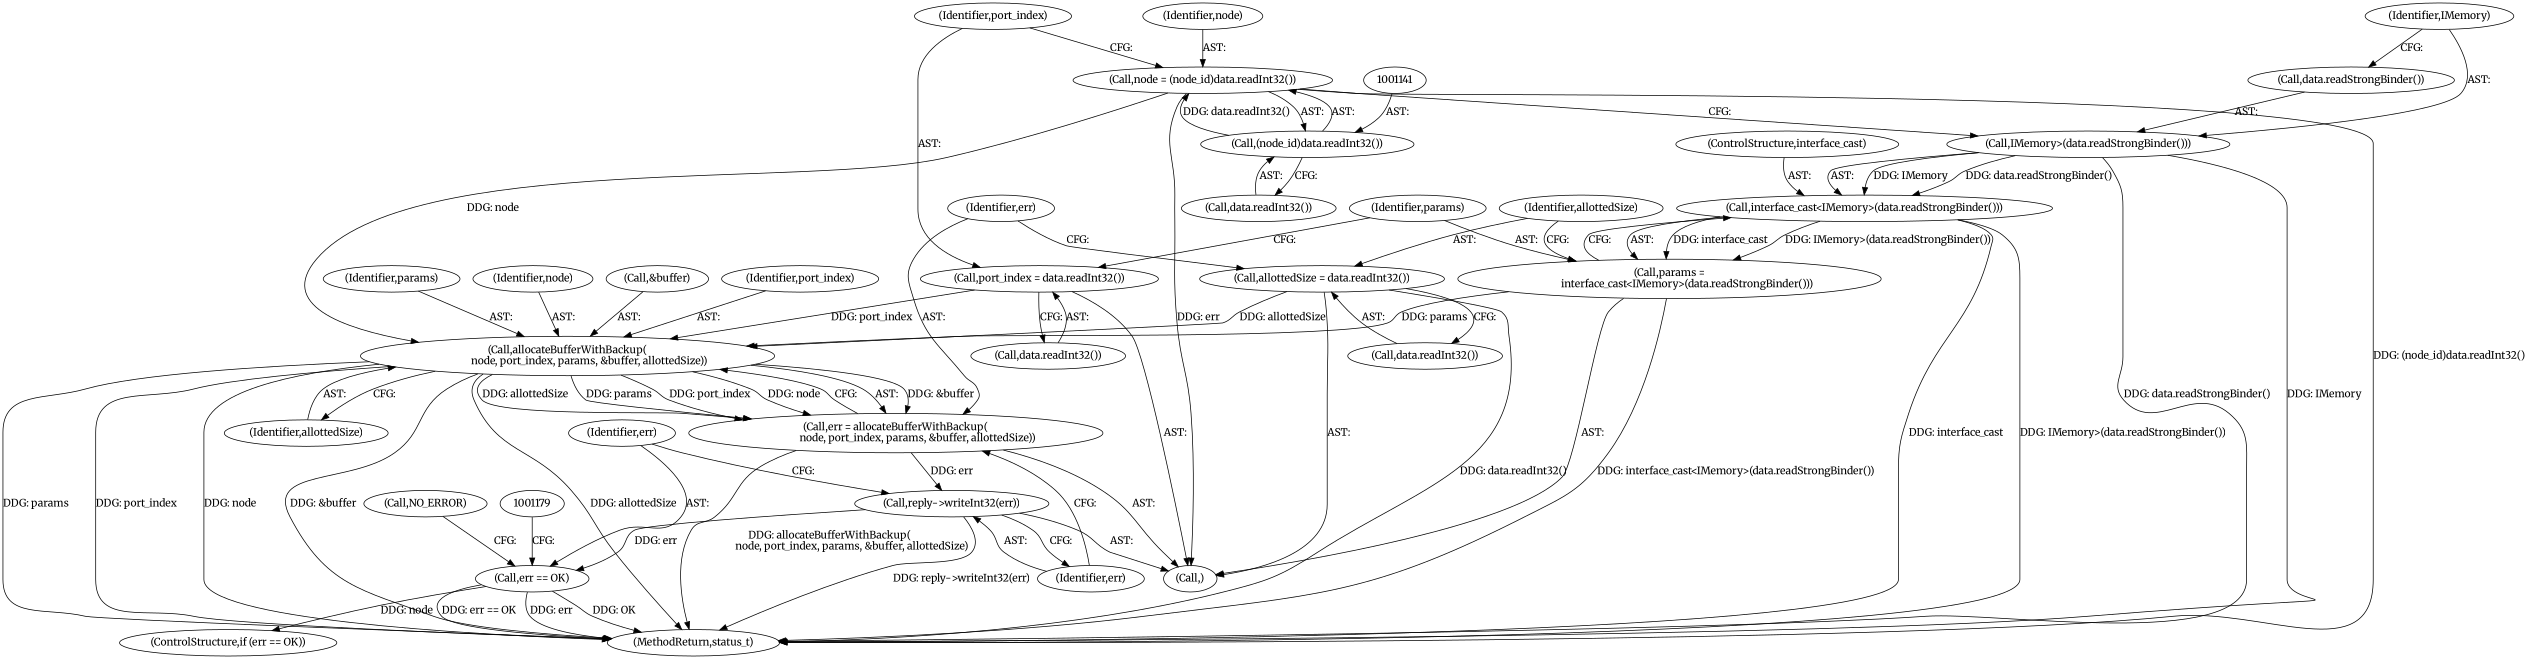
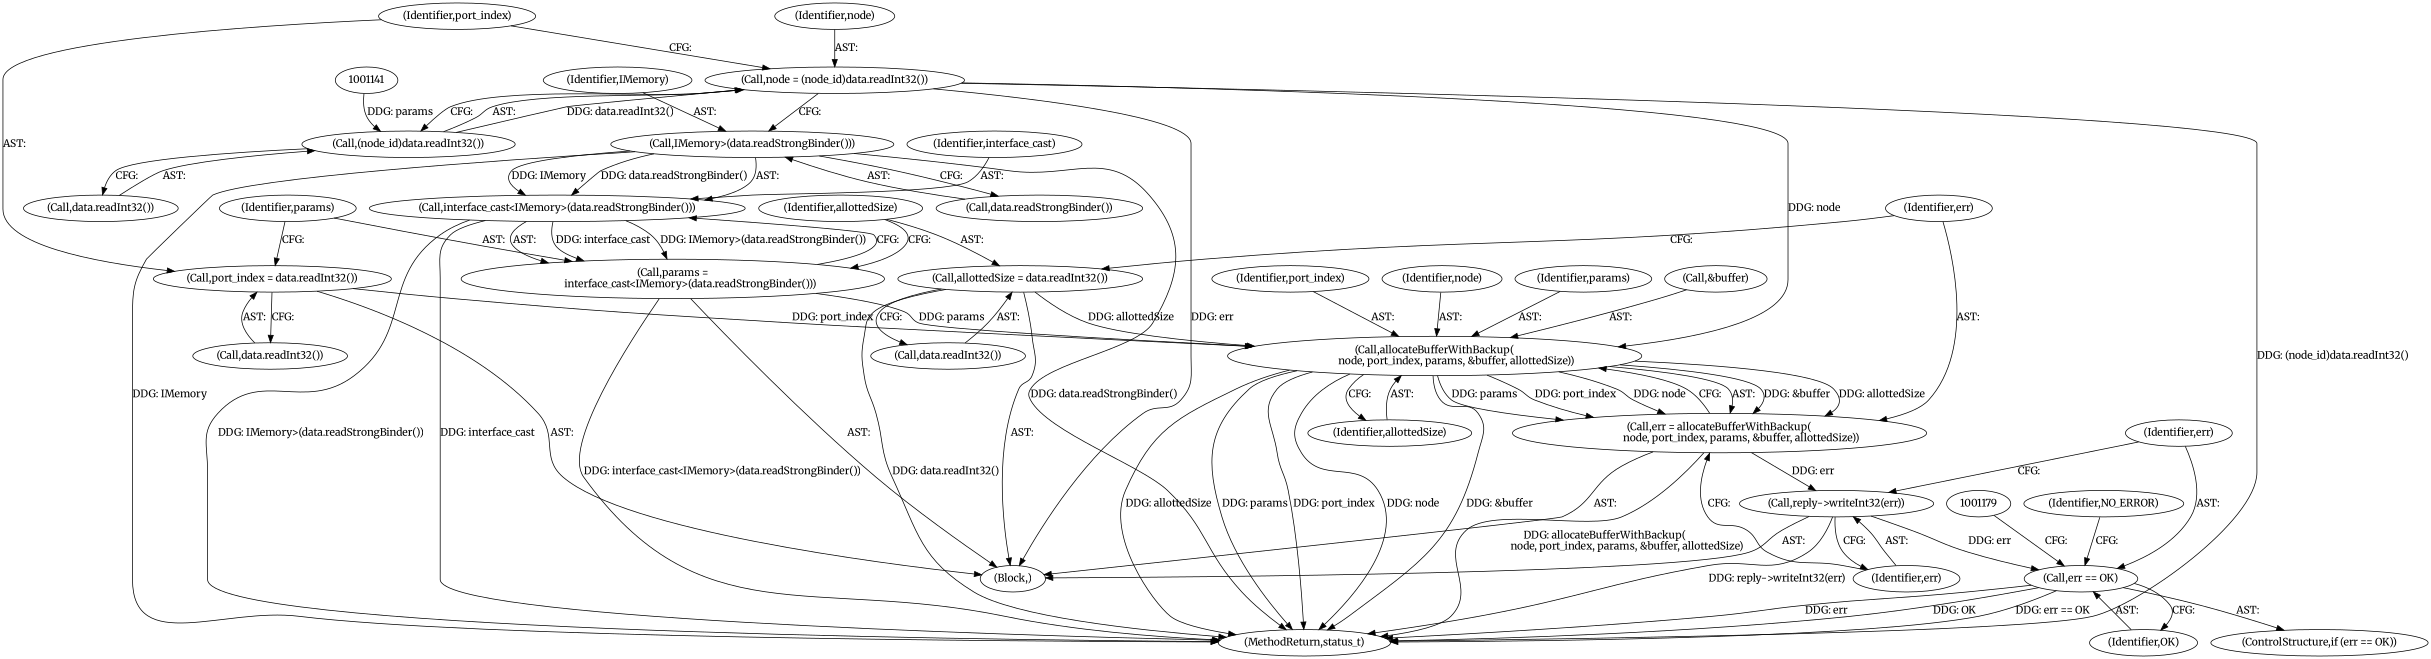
(2399, 46) -> (906, 173)
(1314, 112) -> (463, 112)
(1399, 112) -> (400, 112)
(1787, 144) -> (994, 144)
(425, 504) -> (2104, 504)
(1190, 579) -> (1013, 579)
(407, 611) -> (2249, 611)
none -> (2144, 643)
